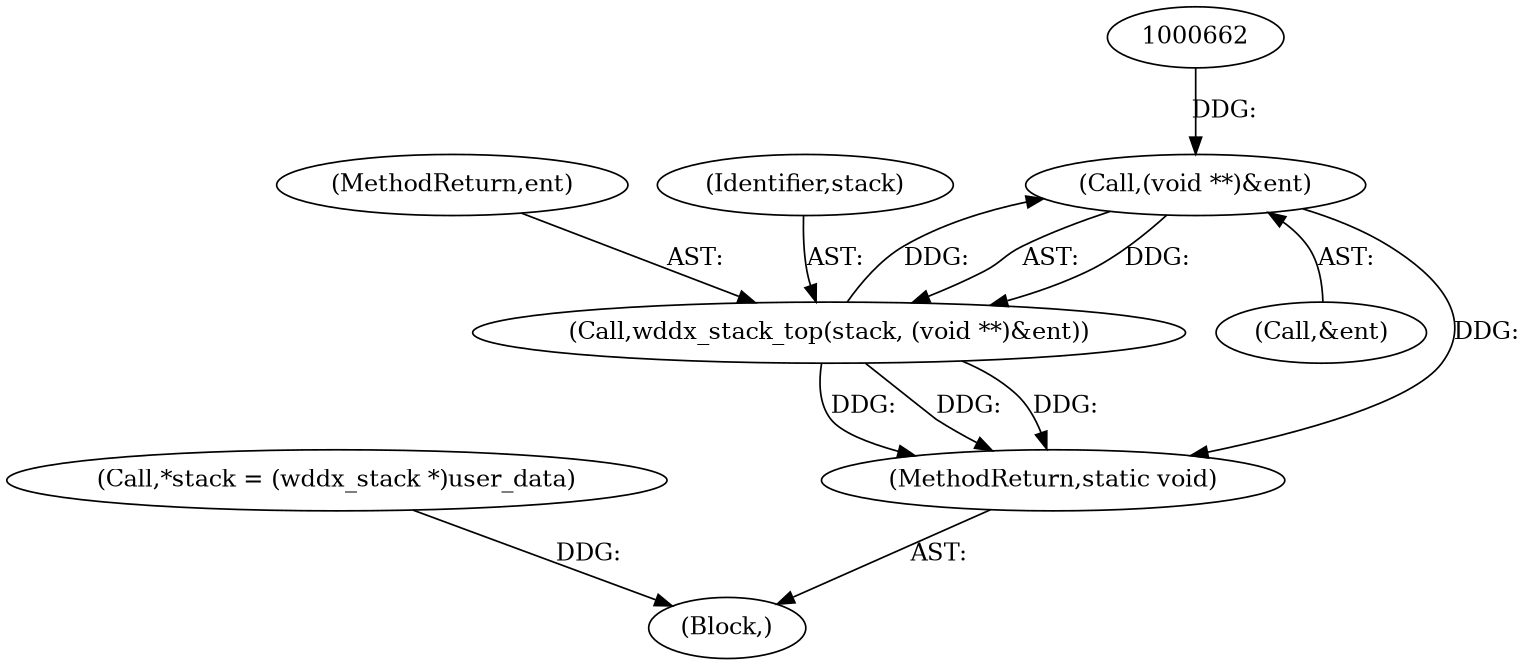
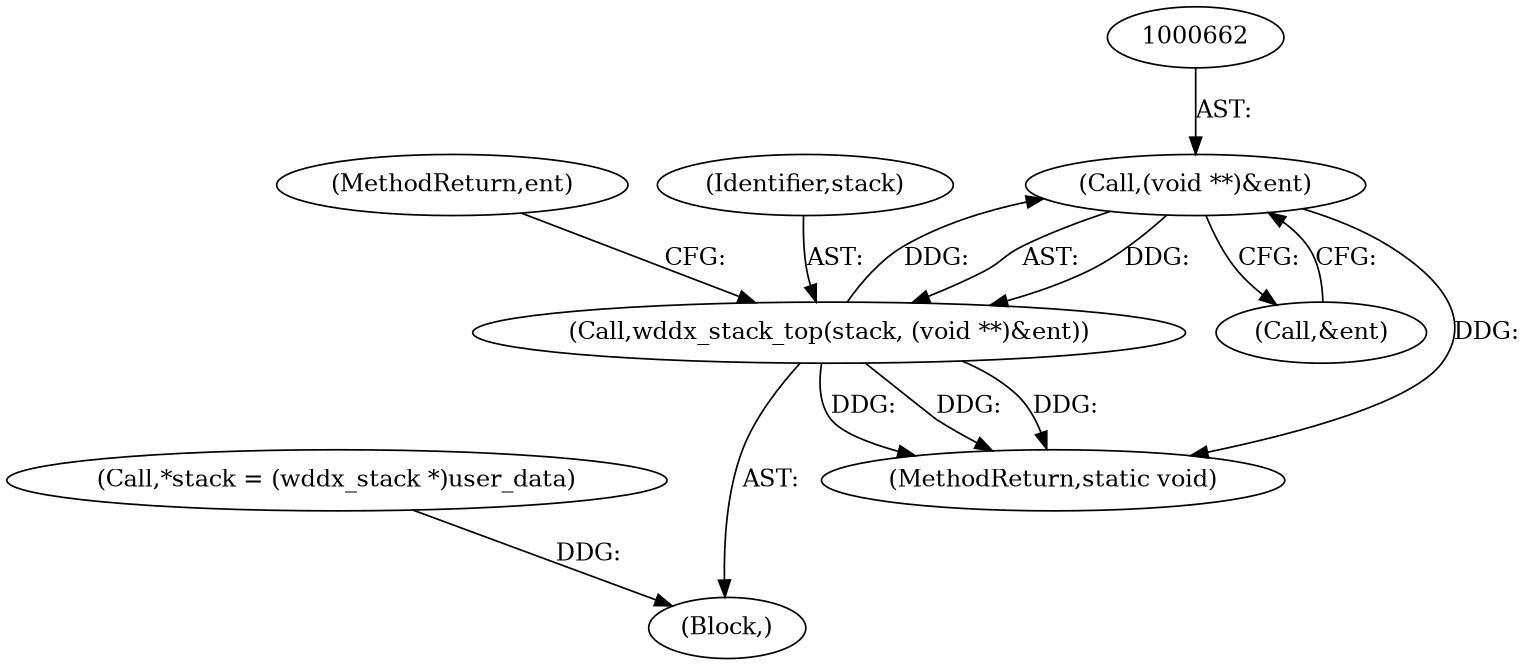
(1228, 111) -> (1228, 111)
(699, 259) -> (699, 259)
none -> (1229, 259)
(1350, 259) -> (1350, 259)
(892, 553) -> (738, 463)
